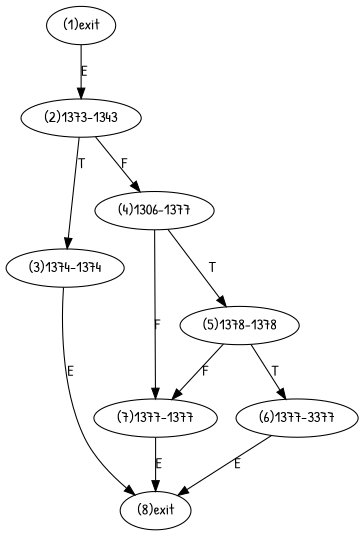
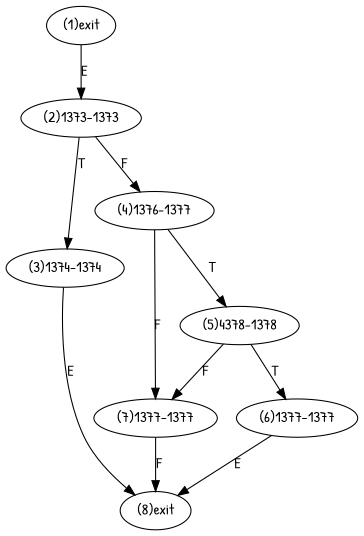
(81, 118) -> (81, 118)
(155, 211) -> (155, 211)
(240, 326) -> (240, 326)
(297, 418) -> (297, 418)
(159, 464) -> (159, 464)
